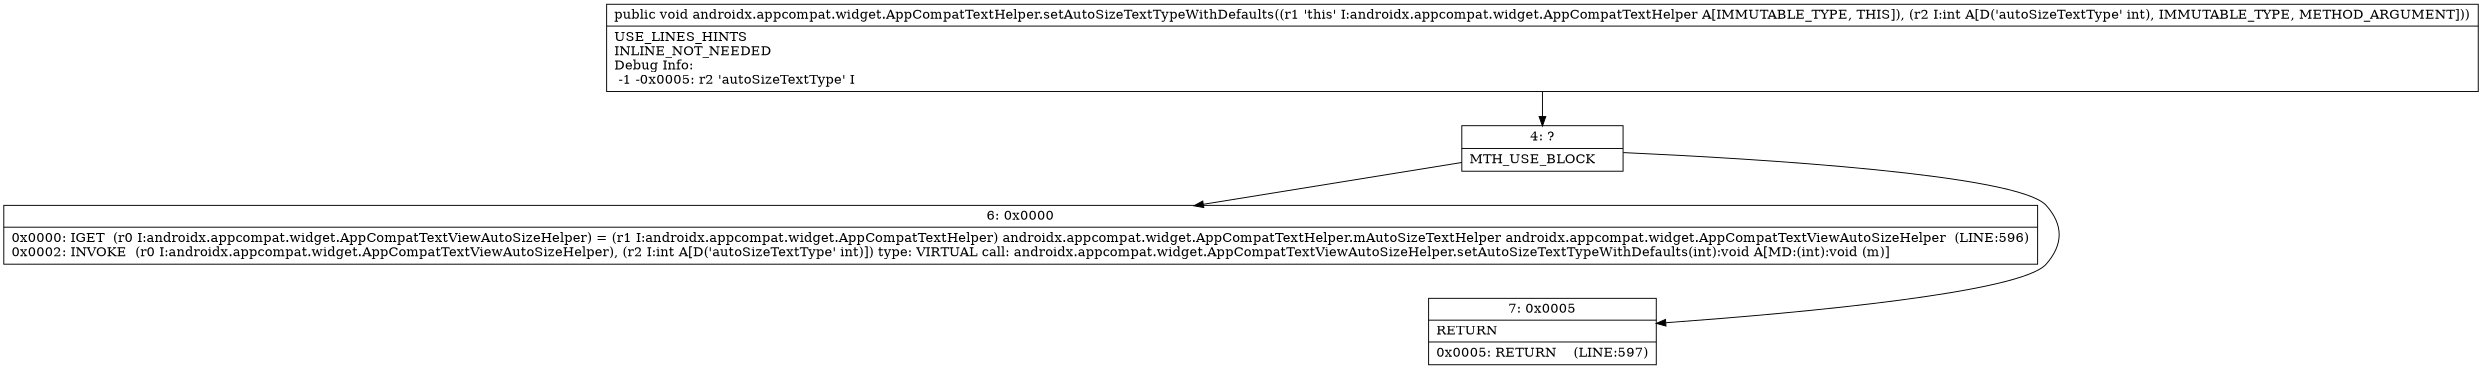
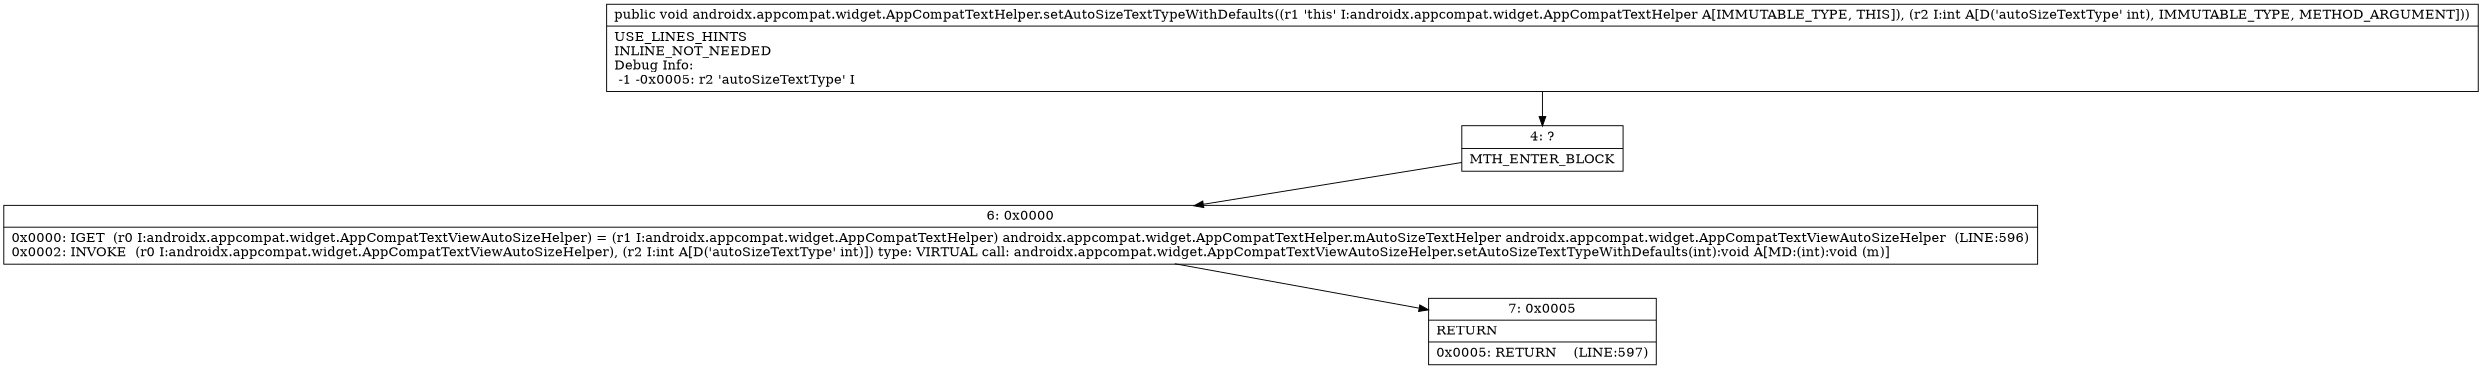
(1532, 159) -> (1542, 159)
(2053, 215) -> (1297, 286)
